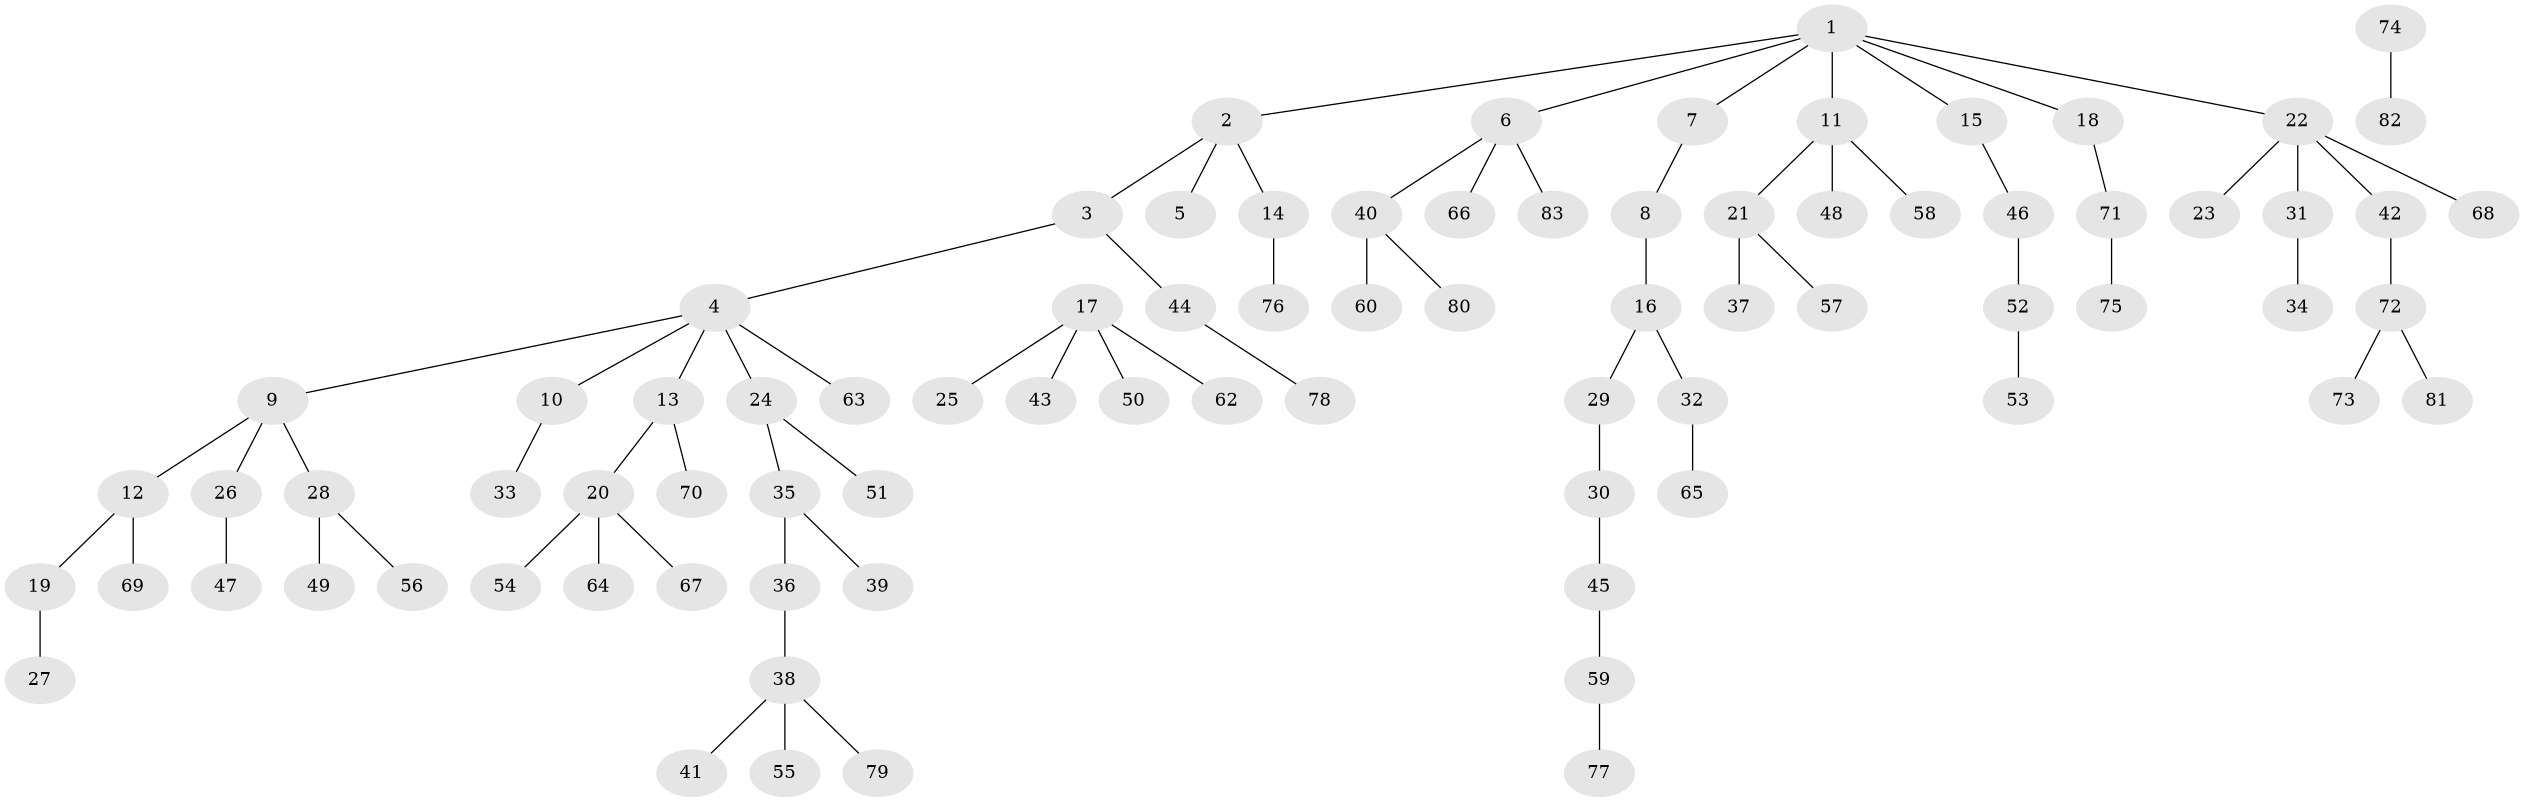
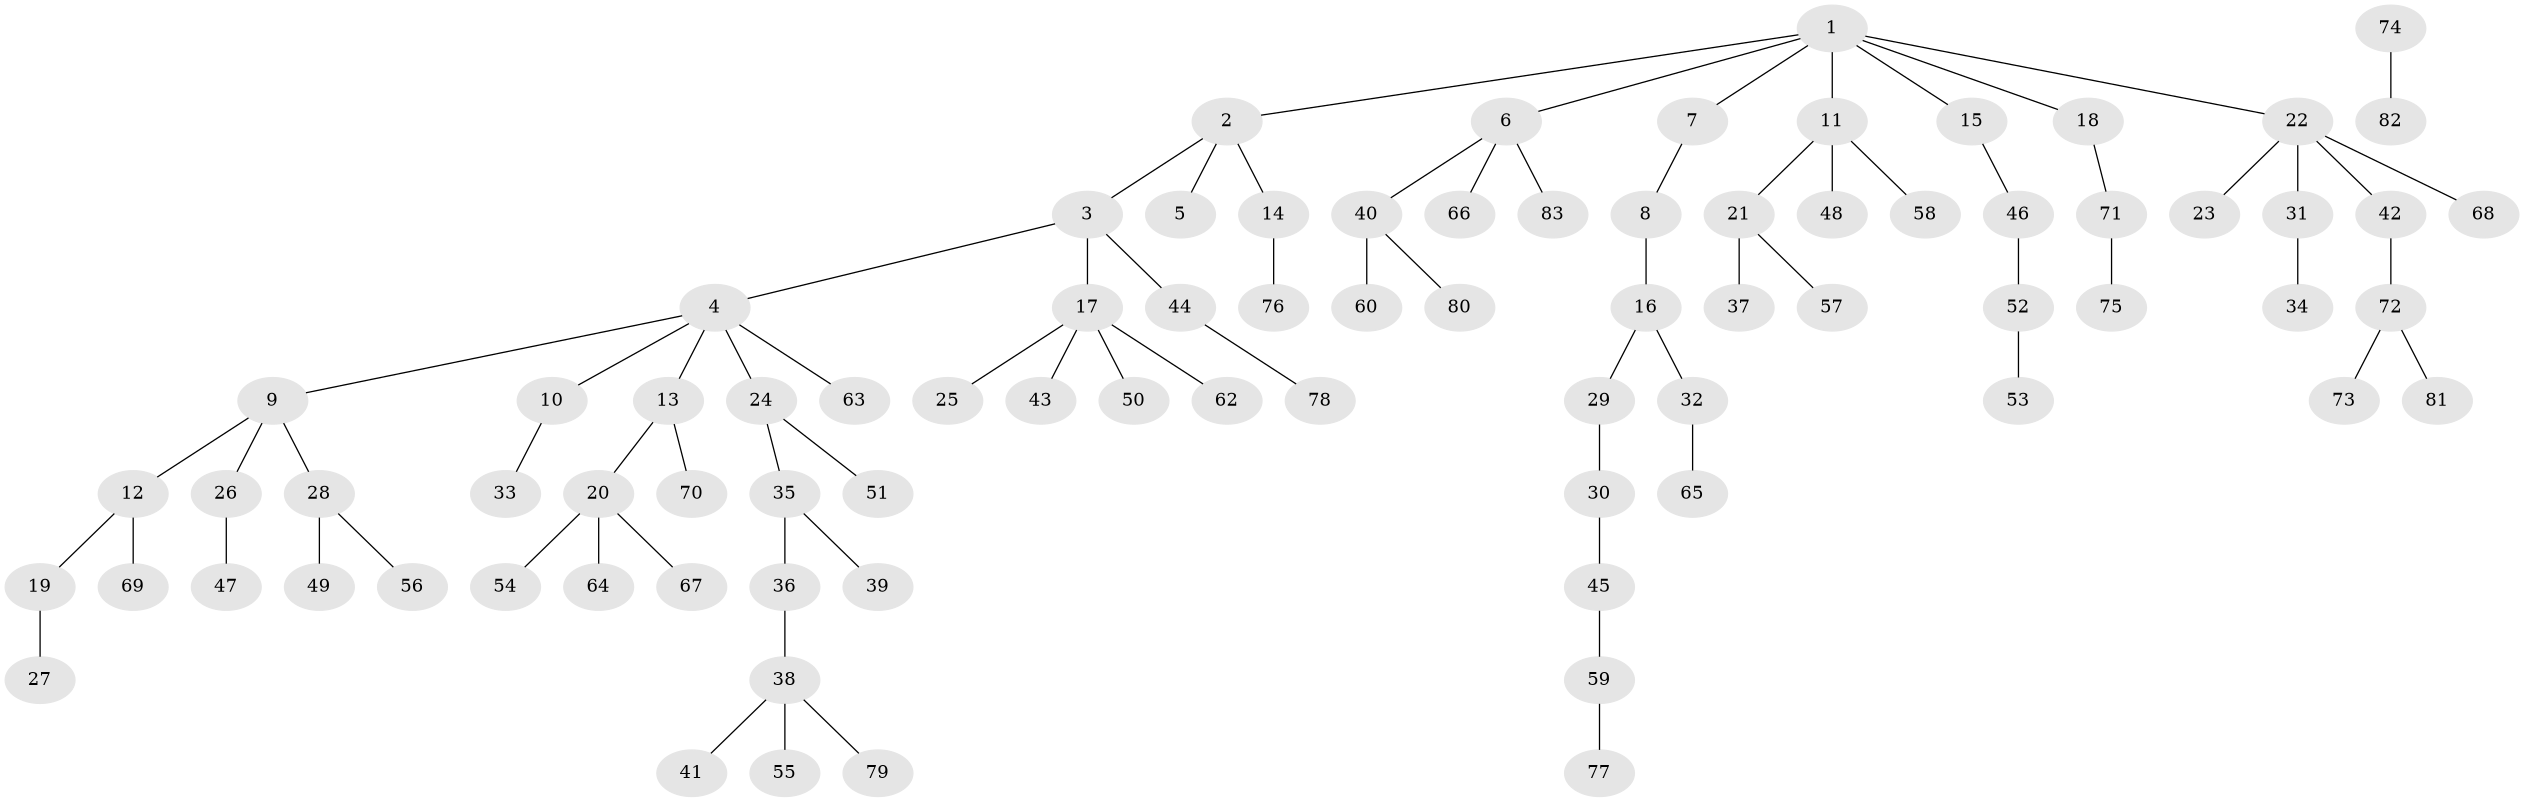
none -> (1087, 261)
